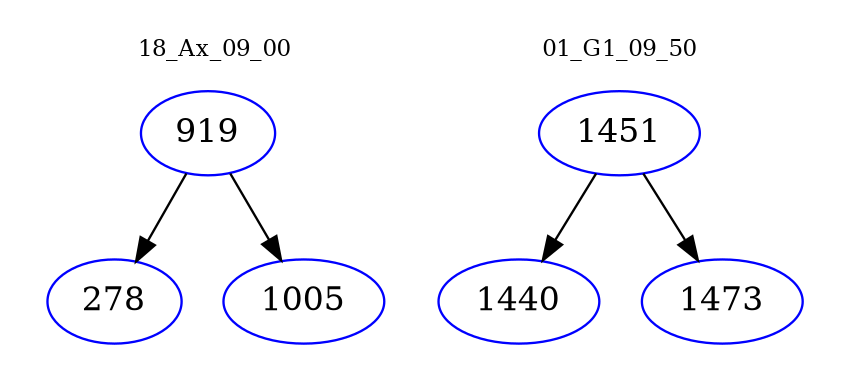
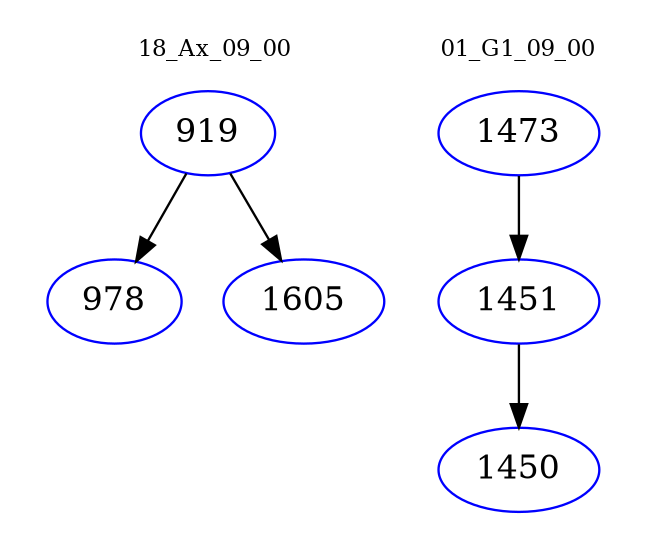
(621, 50) -> (519, 50)
(664, 207) -> (519, 206)
(115, 302) -> (115, 302)
(304, 302) -> (304, 302)
(519, 302) -> (519, 470)
